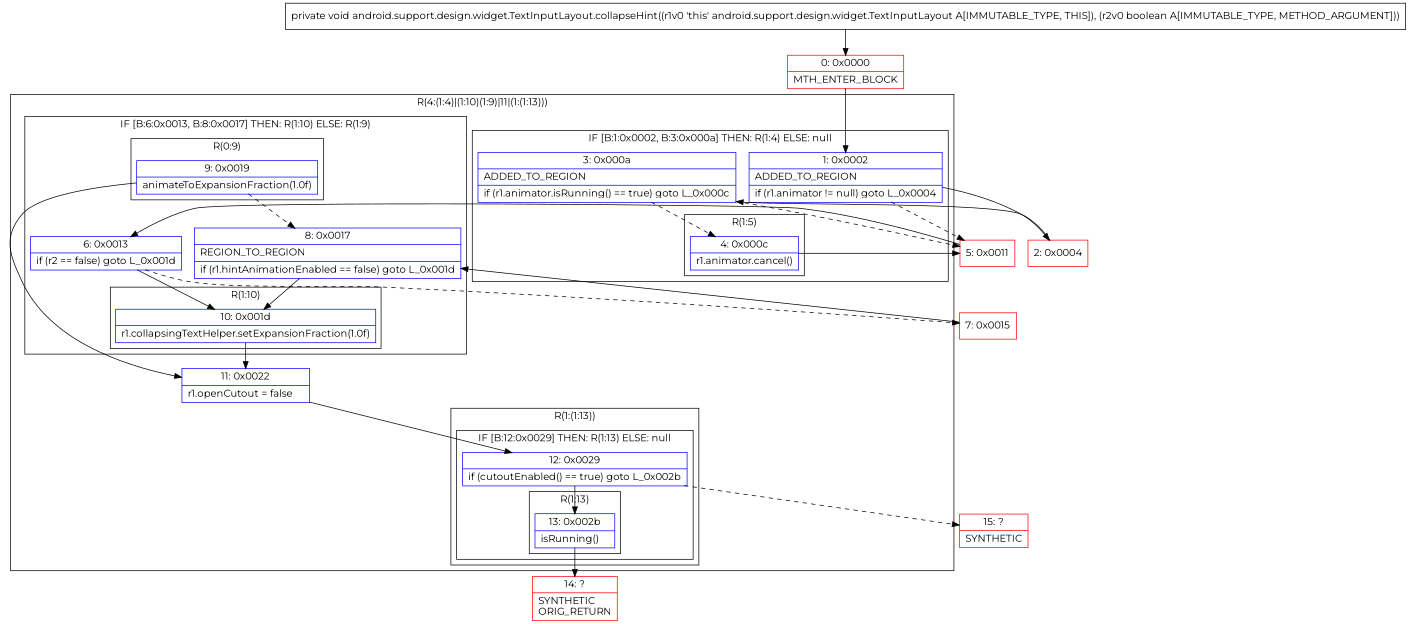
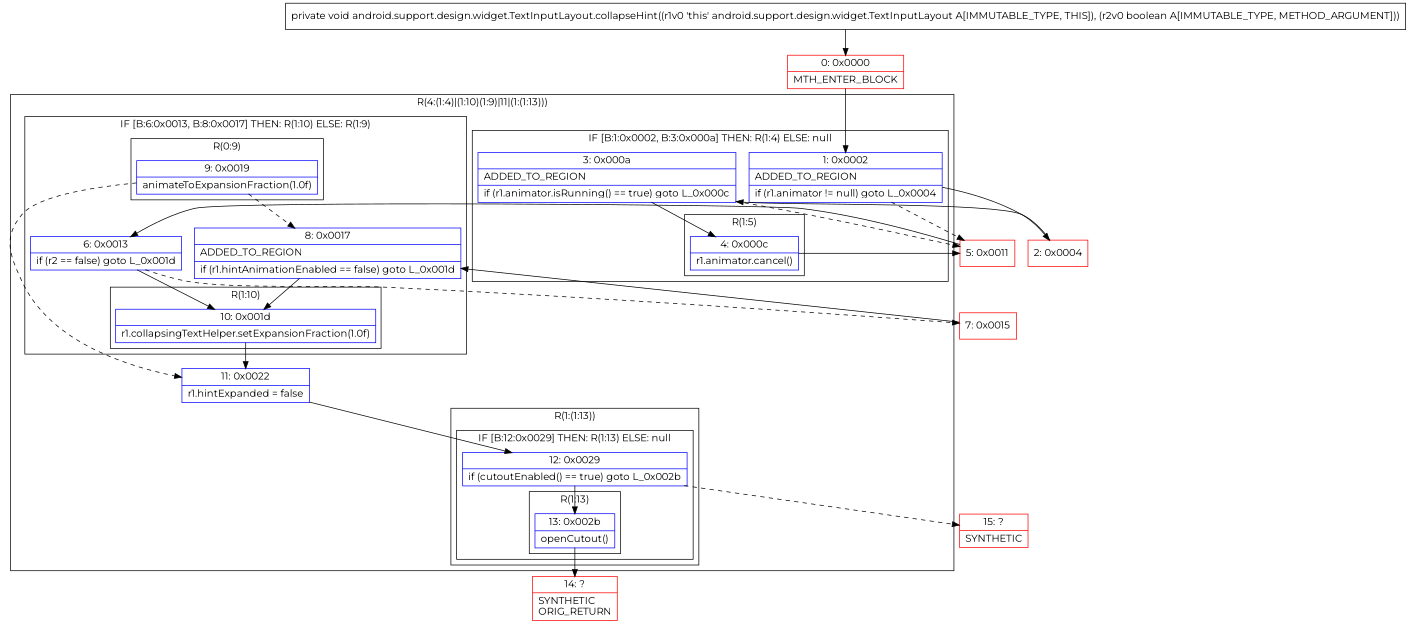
(680, 218) -> (680, 218)
(253, 253) -> (251, 253)
(21, 278) -> (21, 278)
(240, 394) -> (246, 394)
(570, 539) -> (575, 539)
